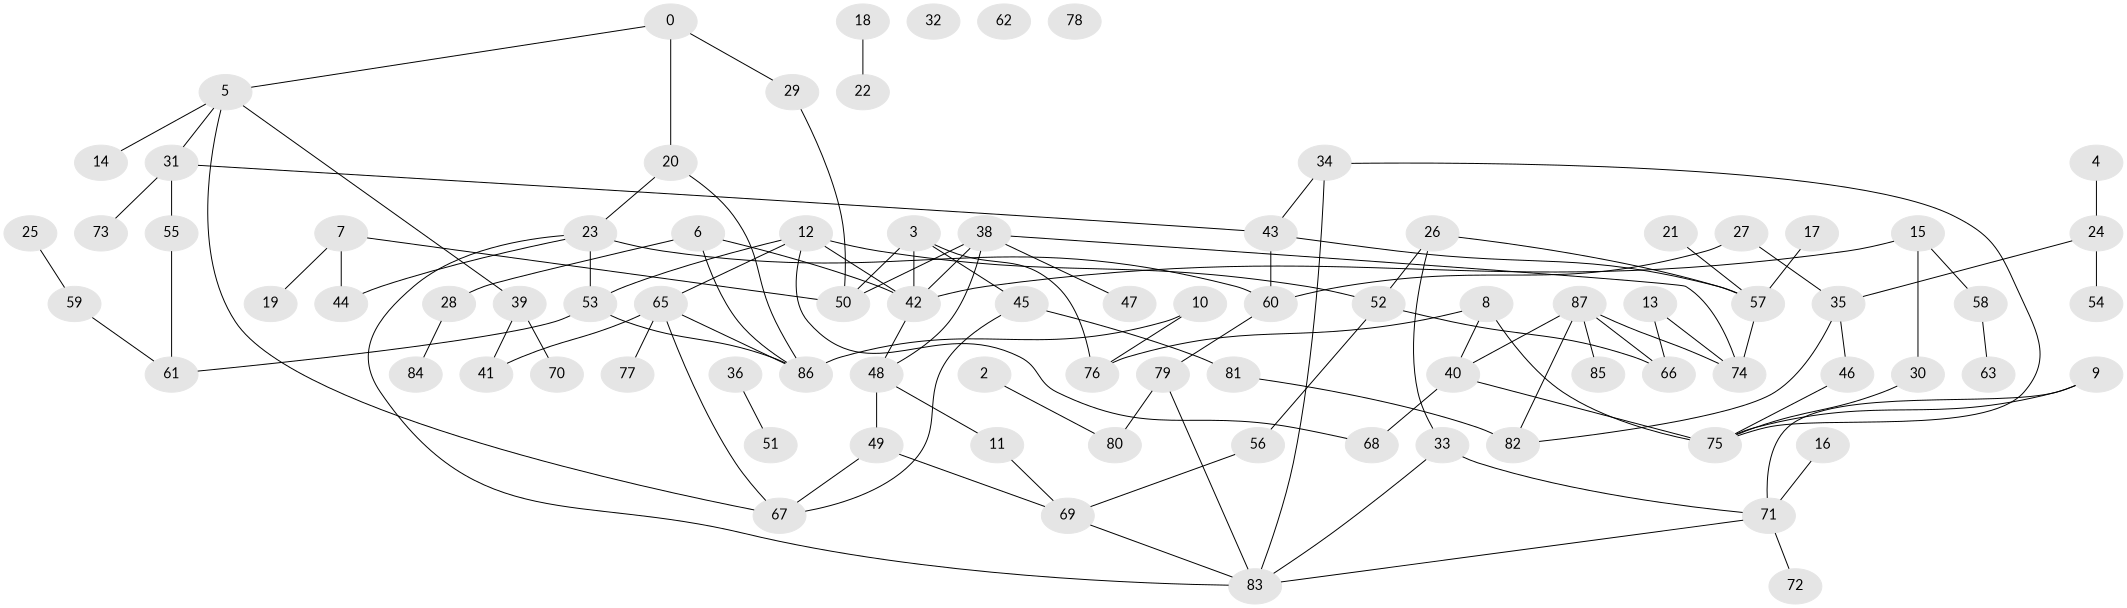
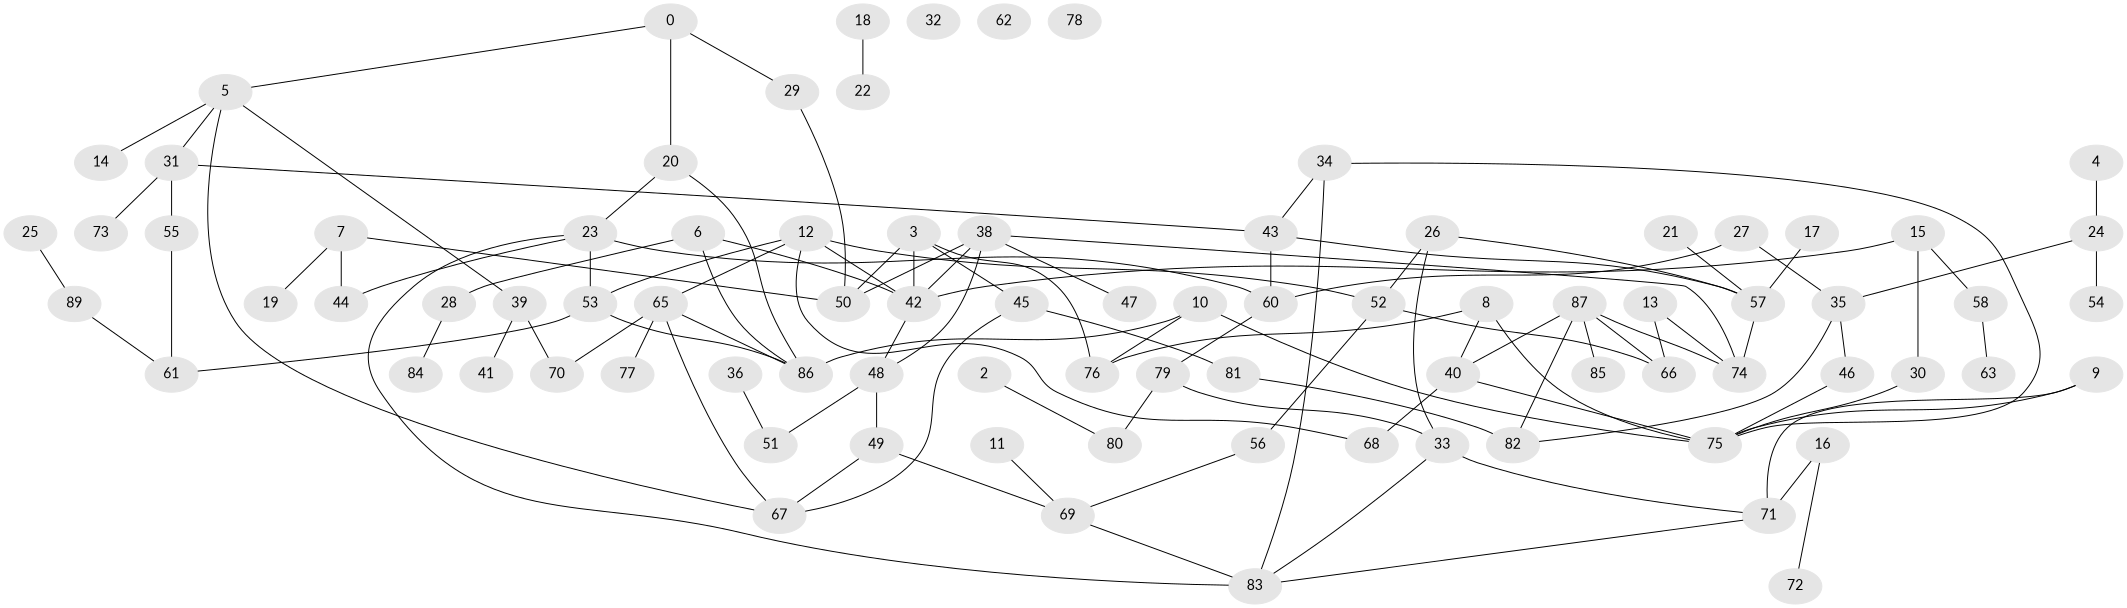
(75, 304) -> (75, 304)
(574, 339) -> (609, 339)
none -> (1449, 400)
(939, 411) -> (824, 410)
(1209, 480) -> (1297, 409)
(1782, 551) -> (1809, 516)
